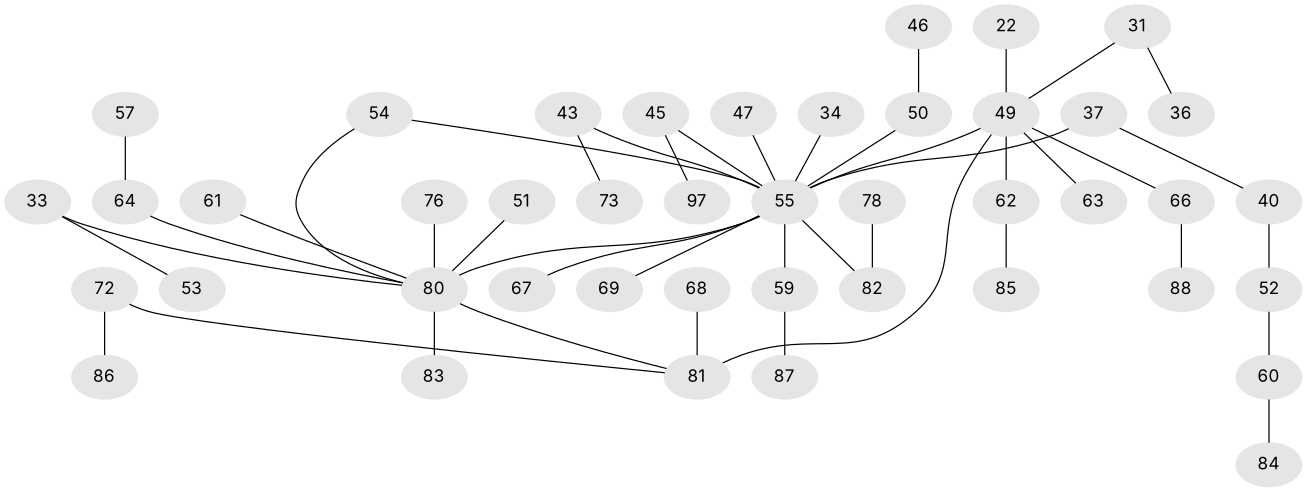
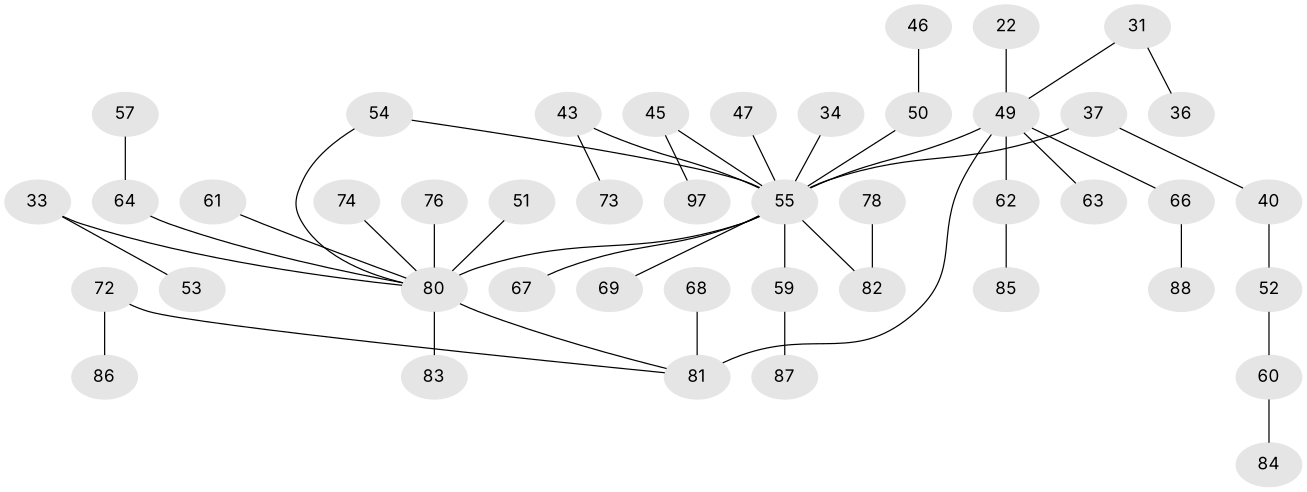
none -> (347, 202)
